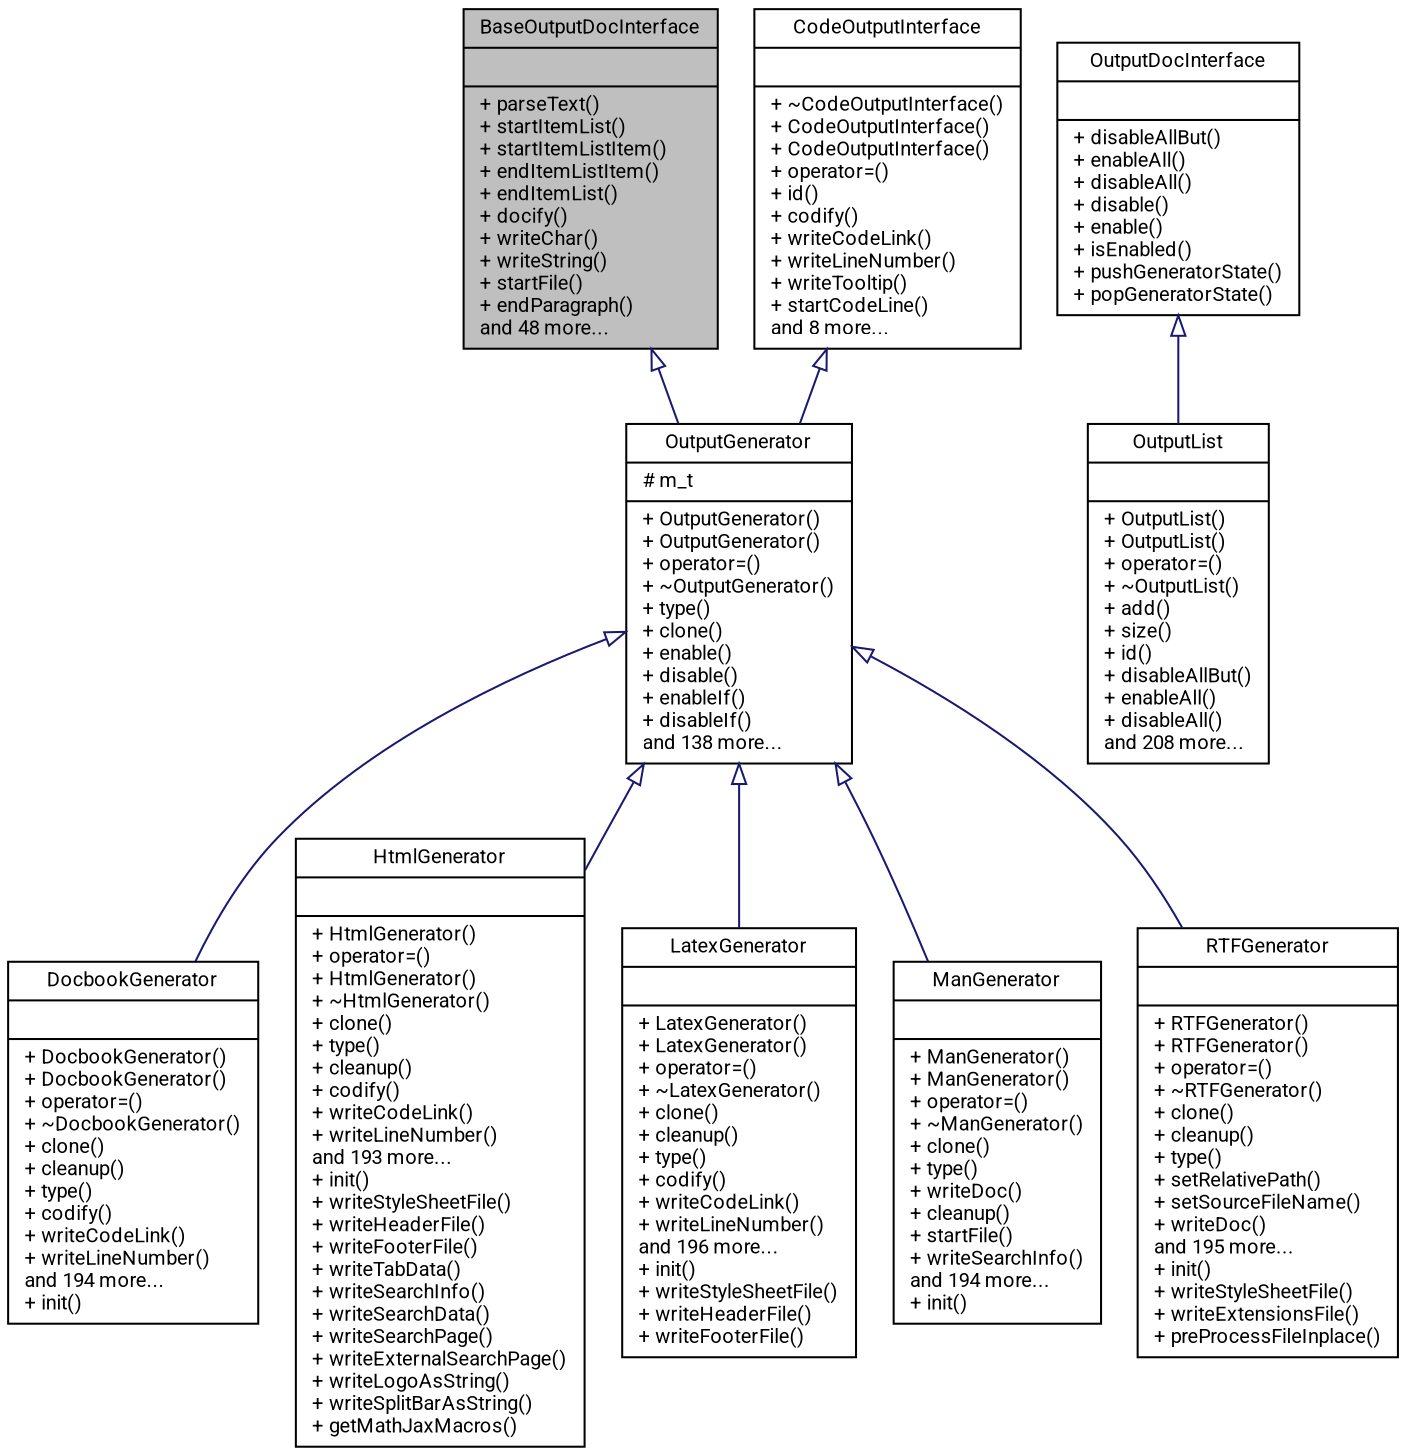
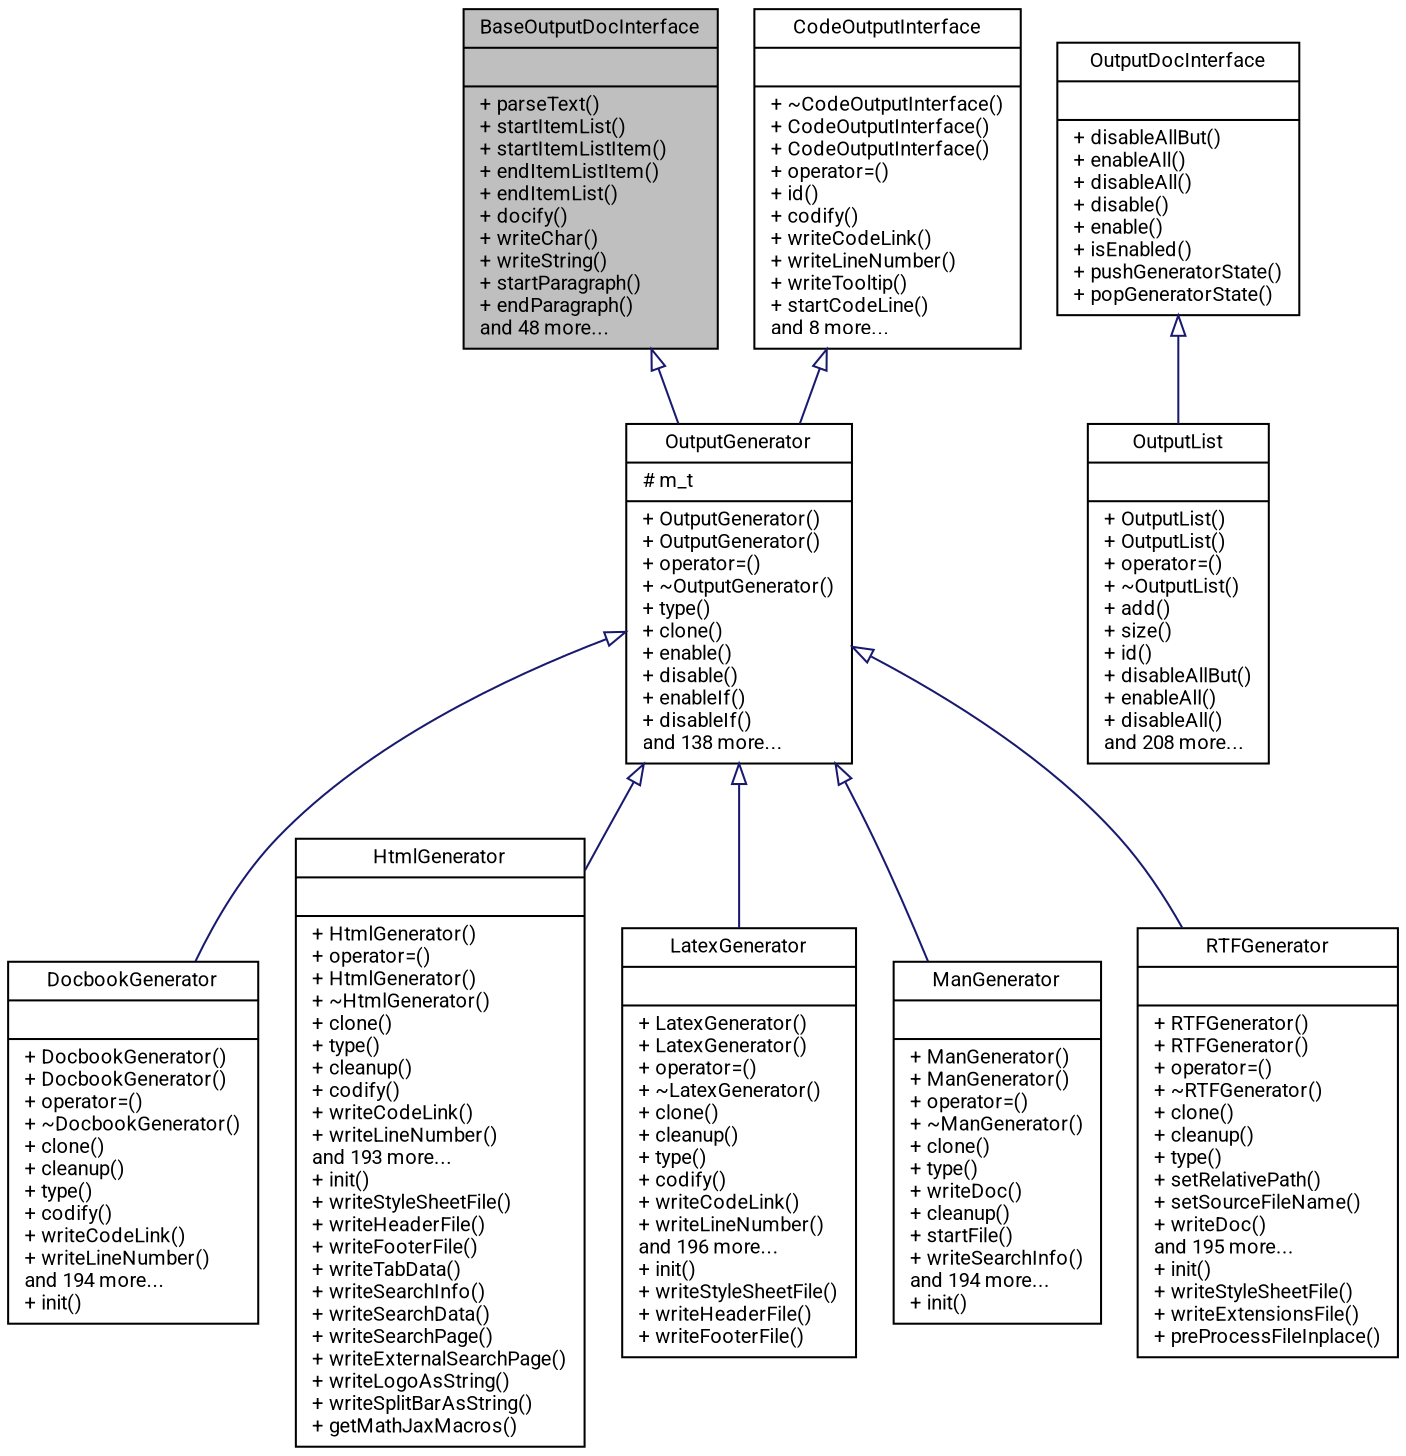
(533, 284) -> (561, 284)
